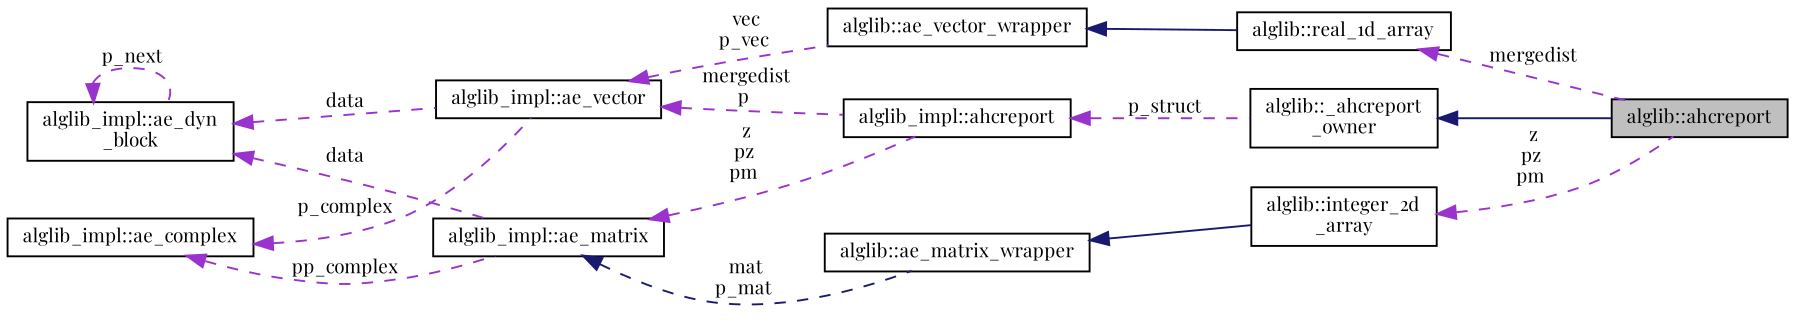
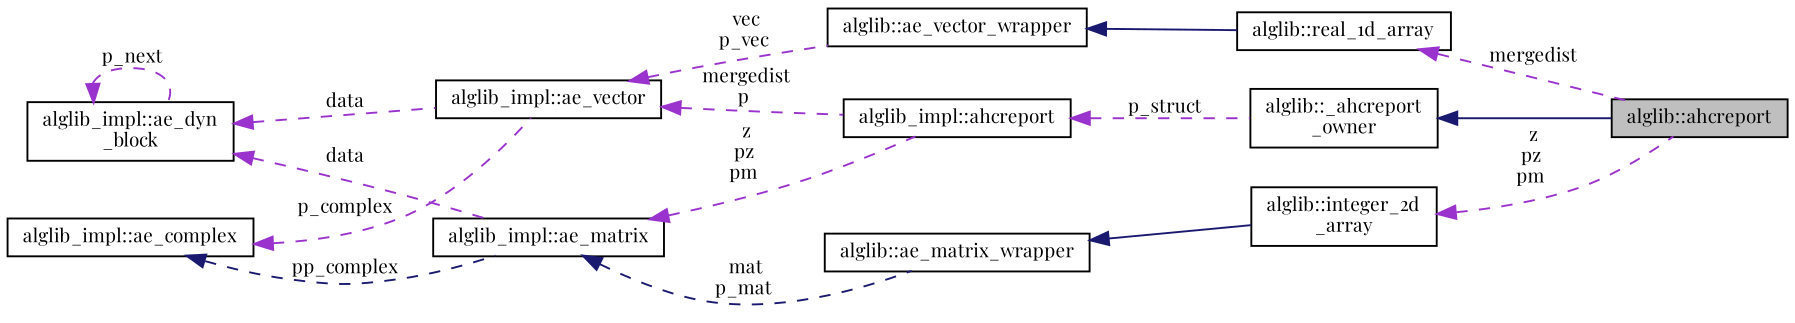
(351, 284) -> (351, 284)
